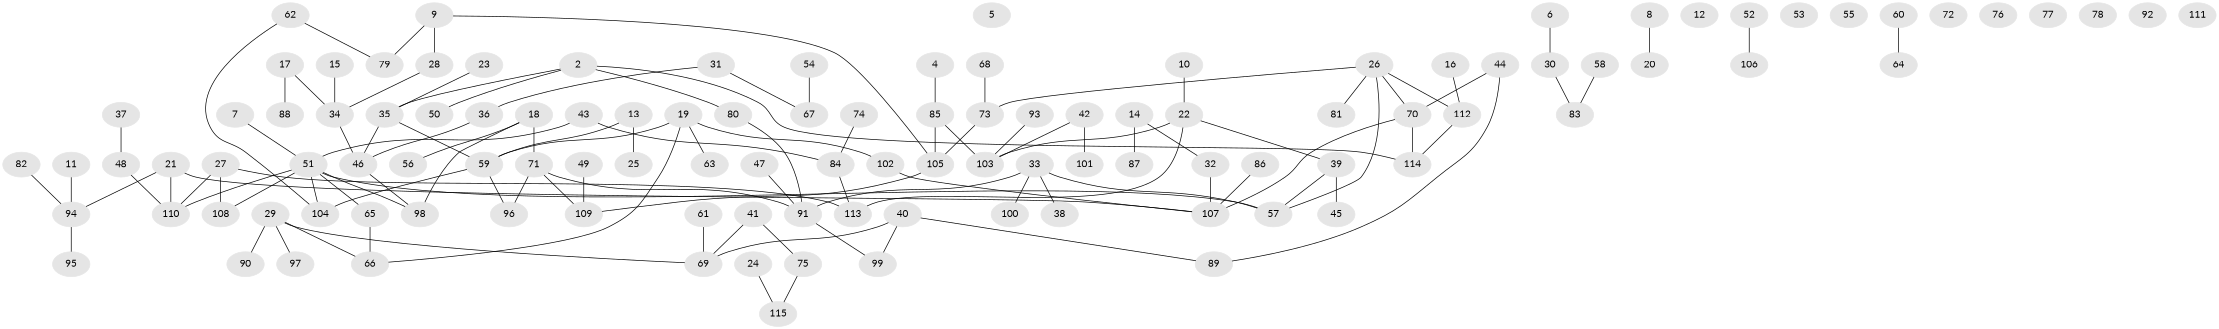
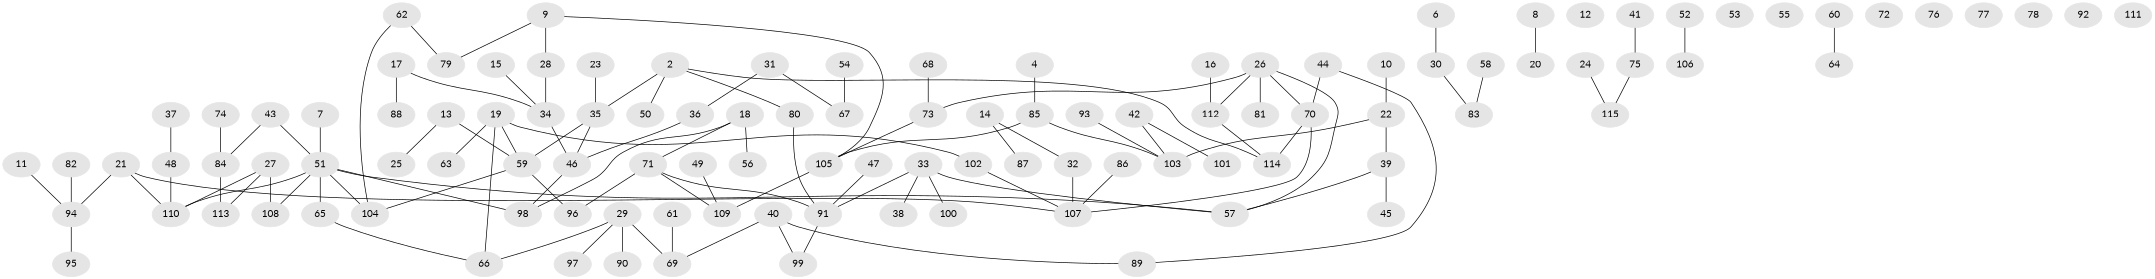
(992, 15) -> none
(1042, 197) -> none
(728, 239) -> none
